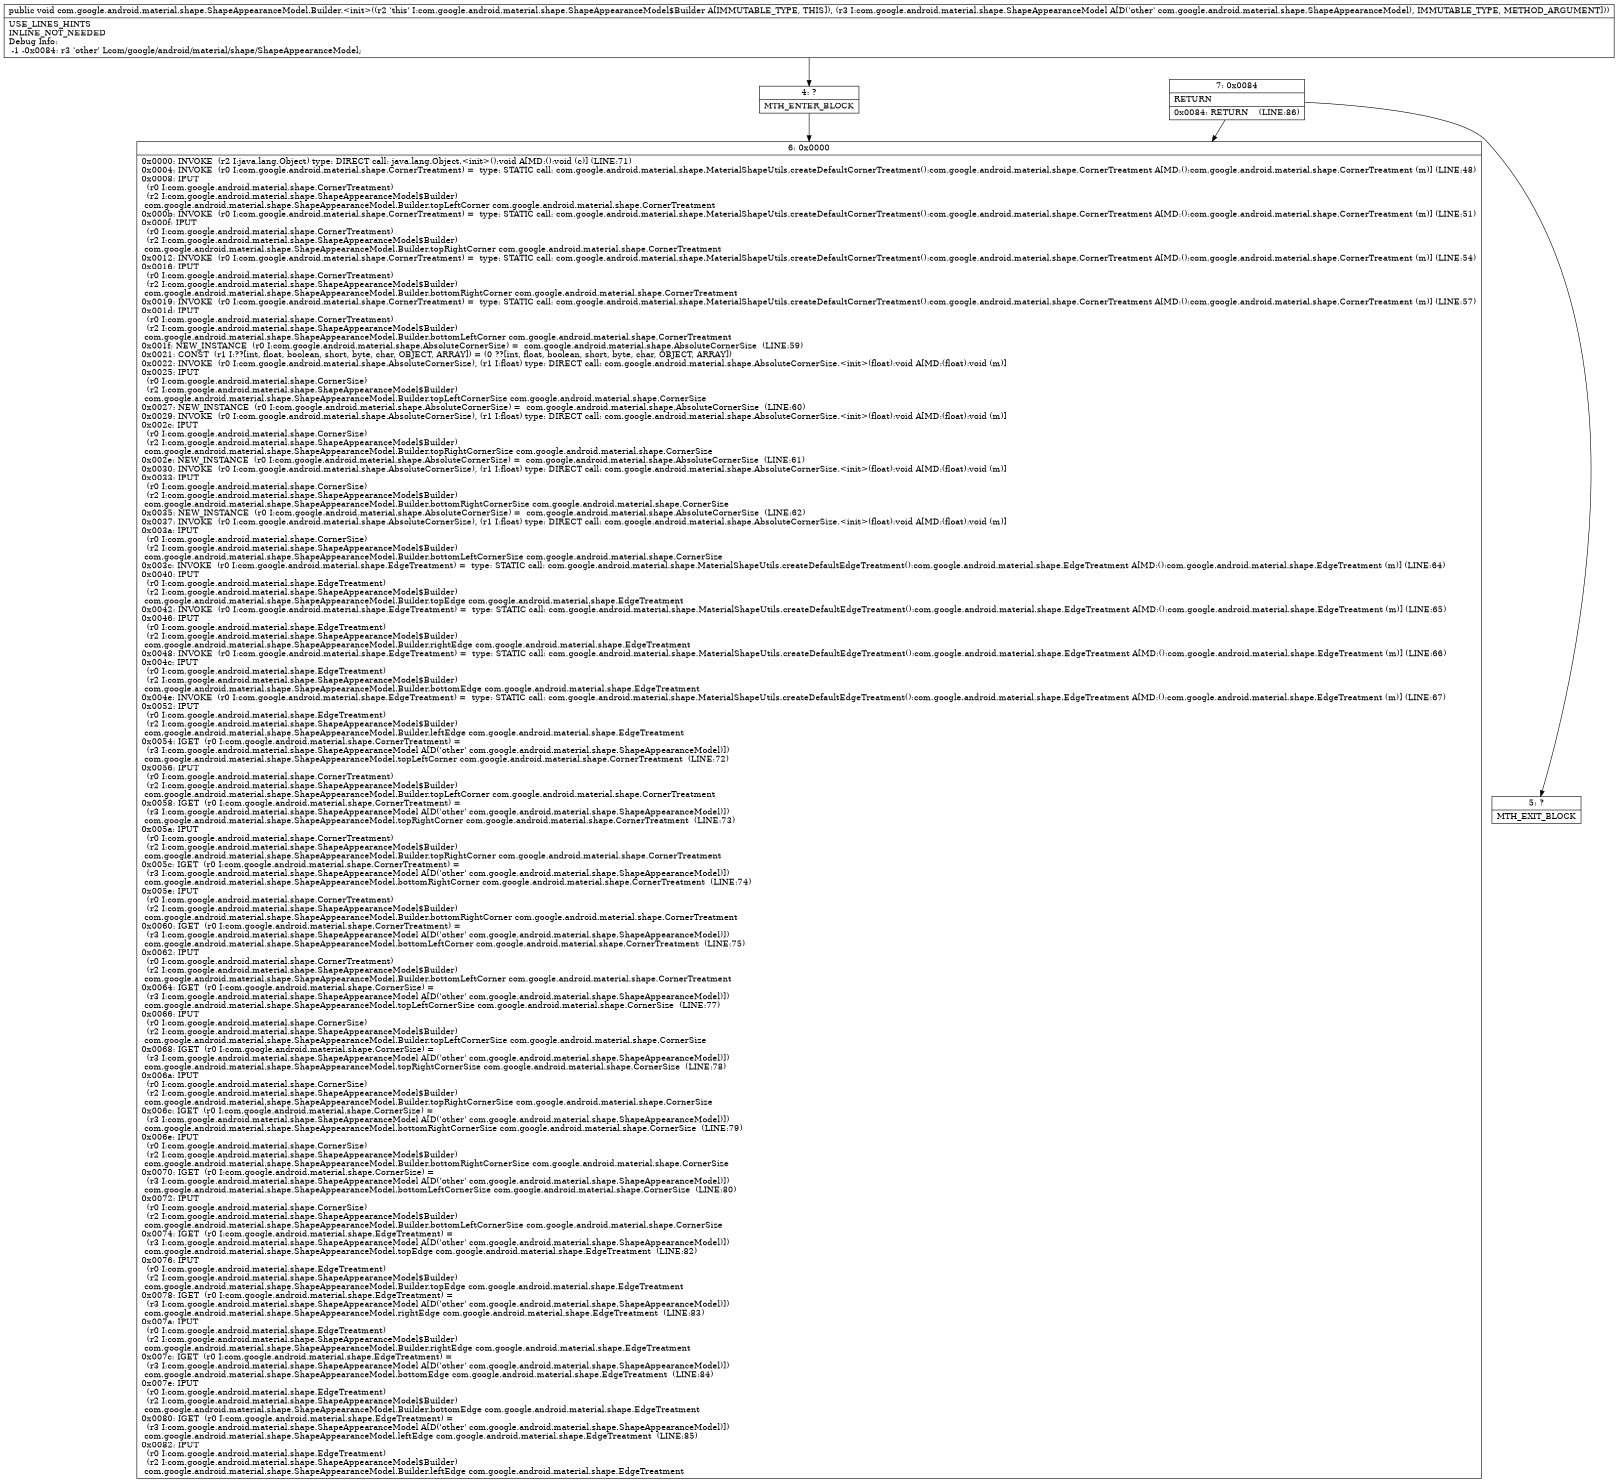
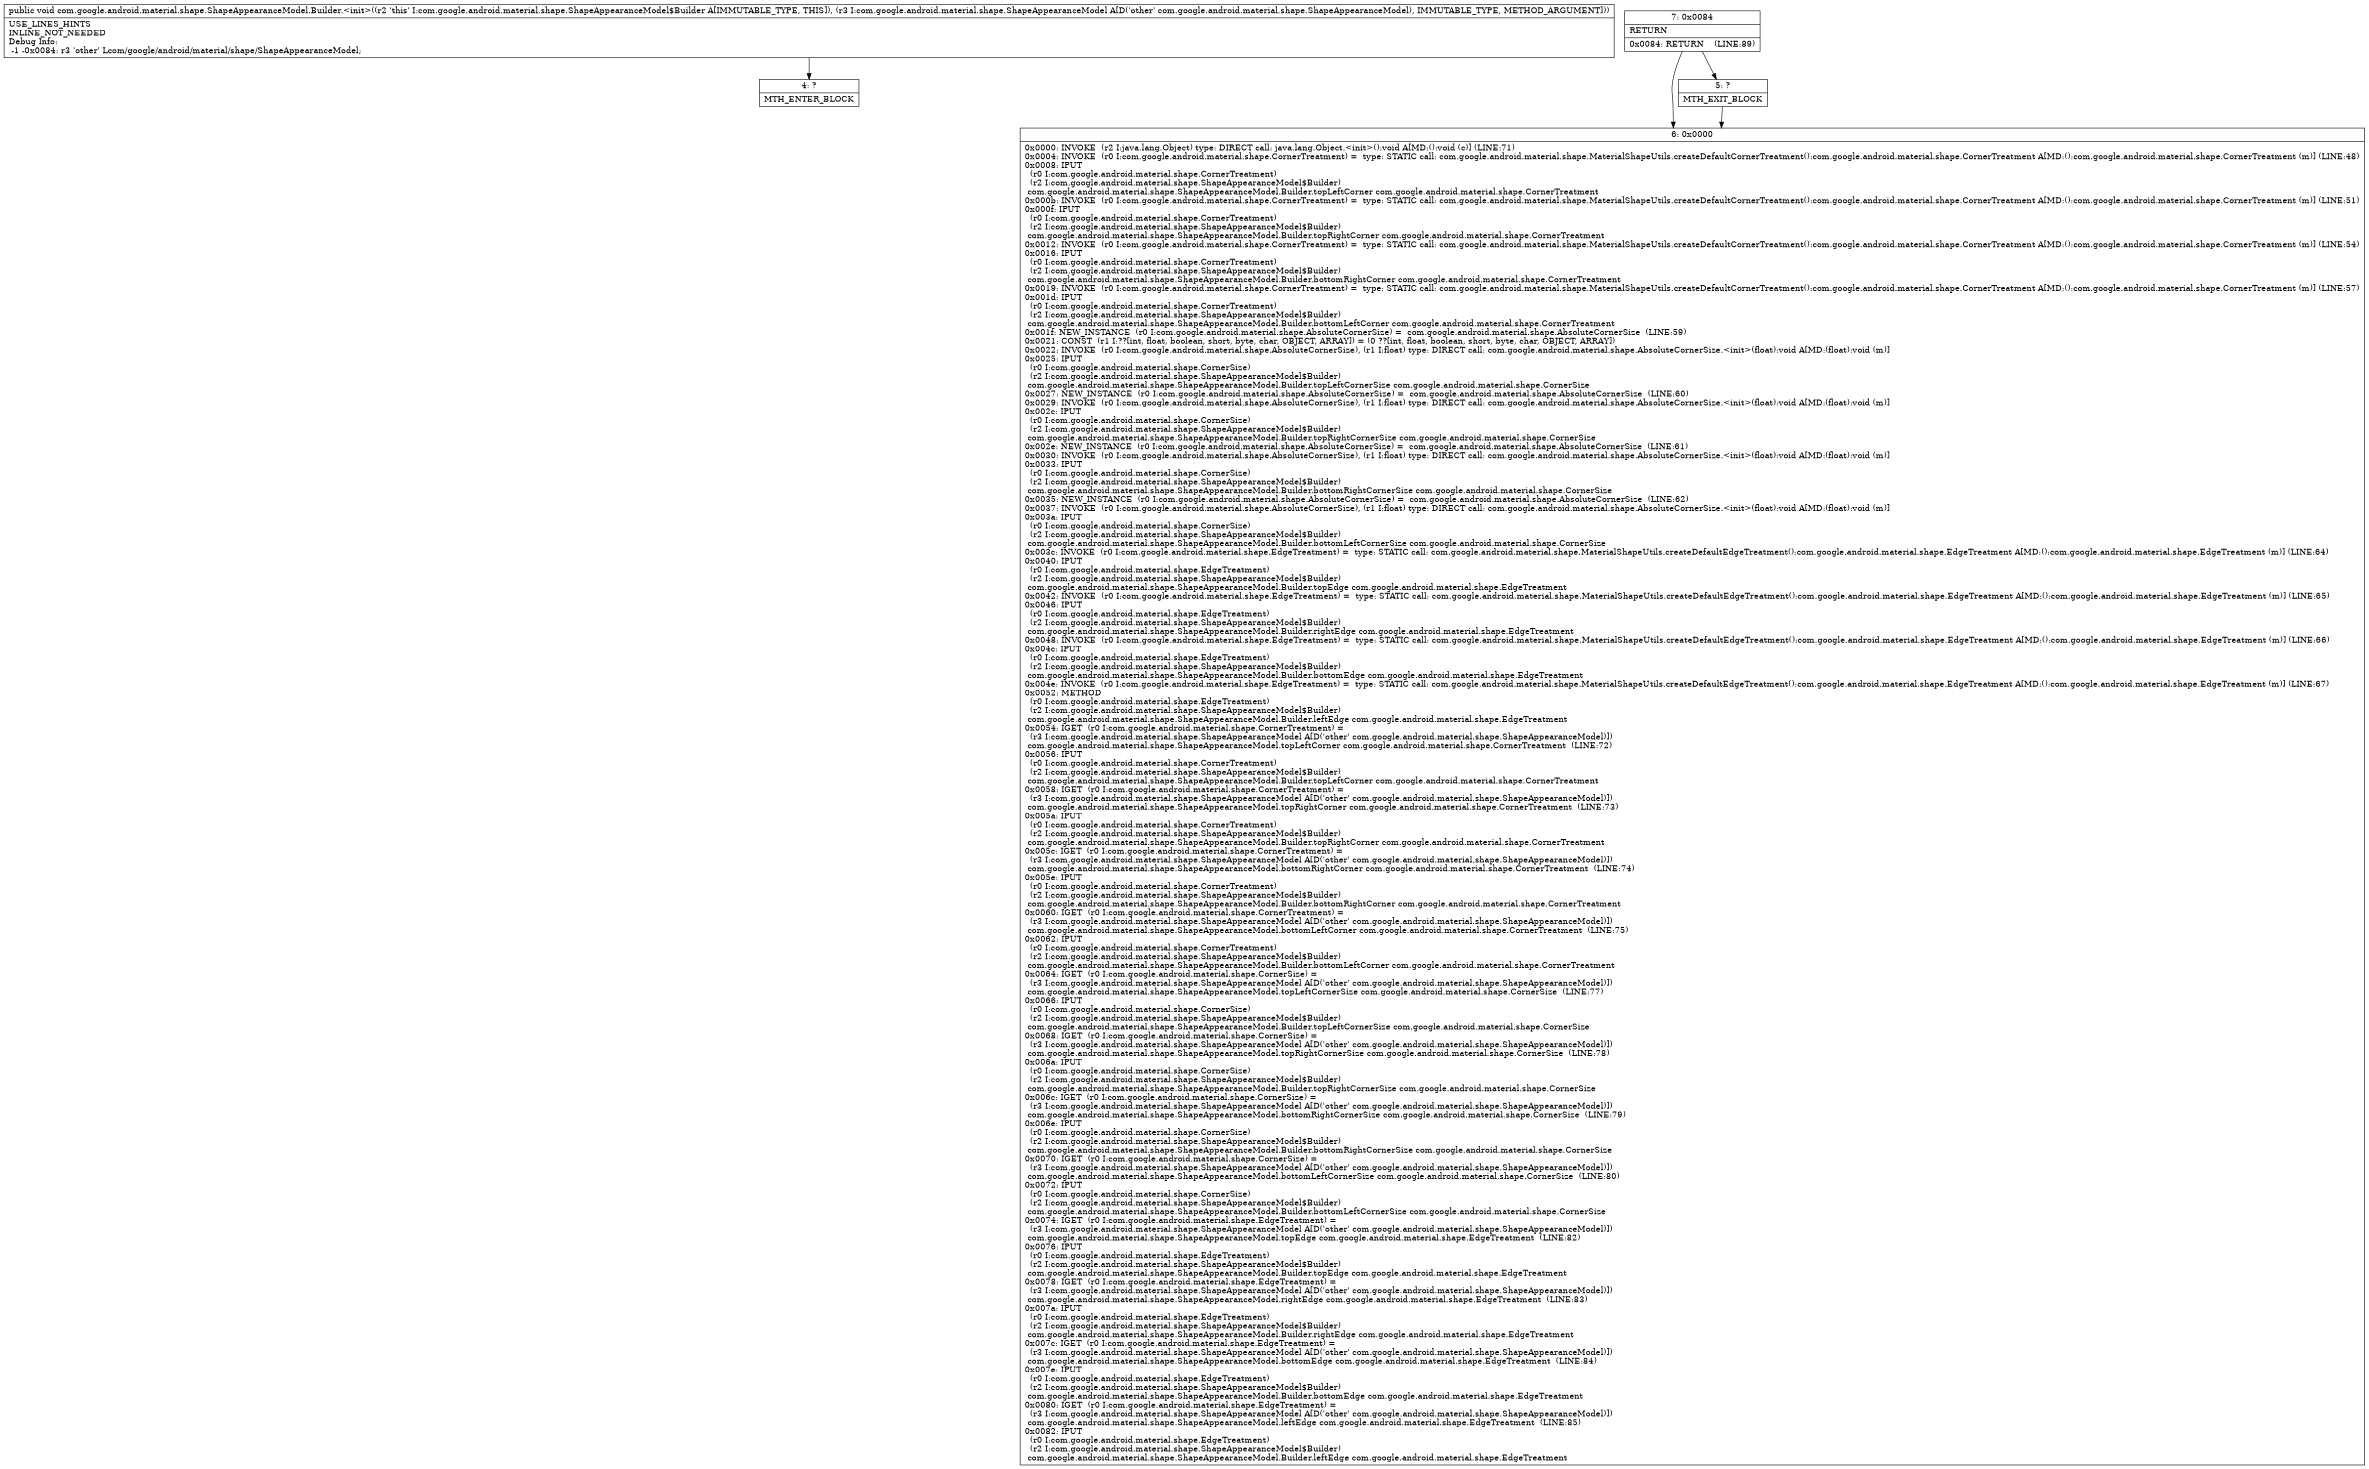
(1237, 113) -> (1692, 44)
(809, 124) -> (1722, 114)
(173, 707) -> (1066, 693)
